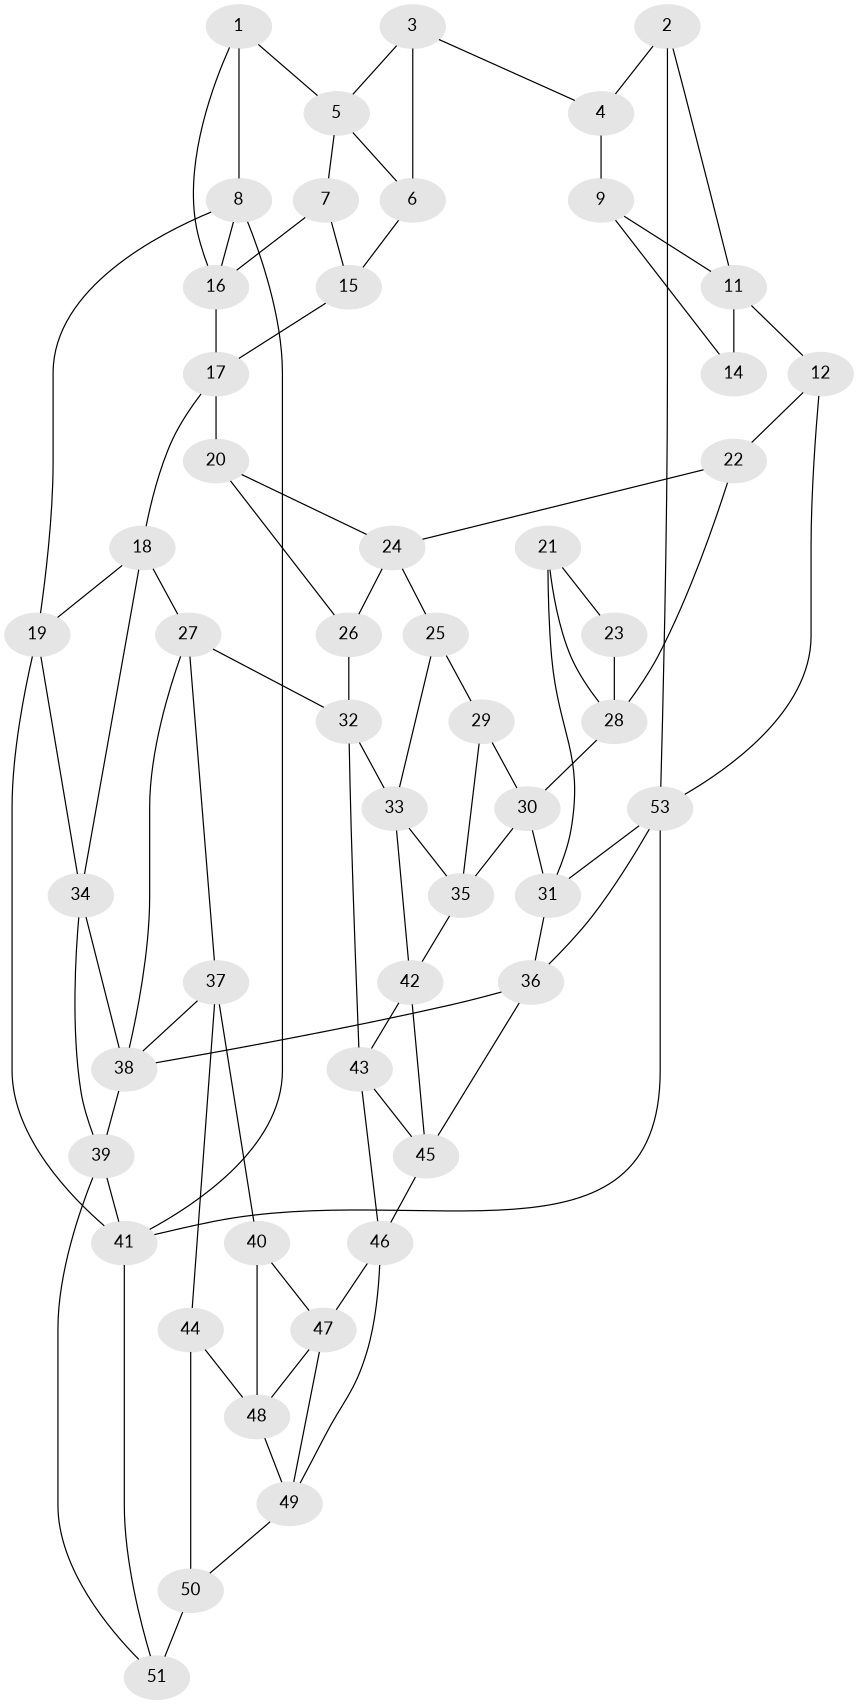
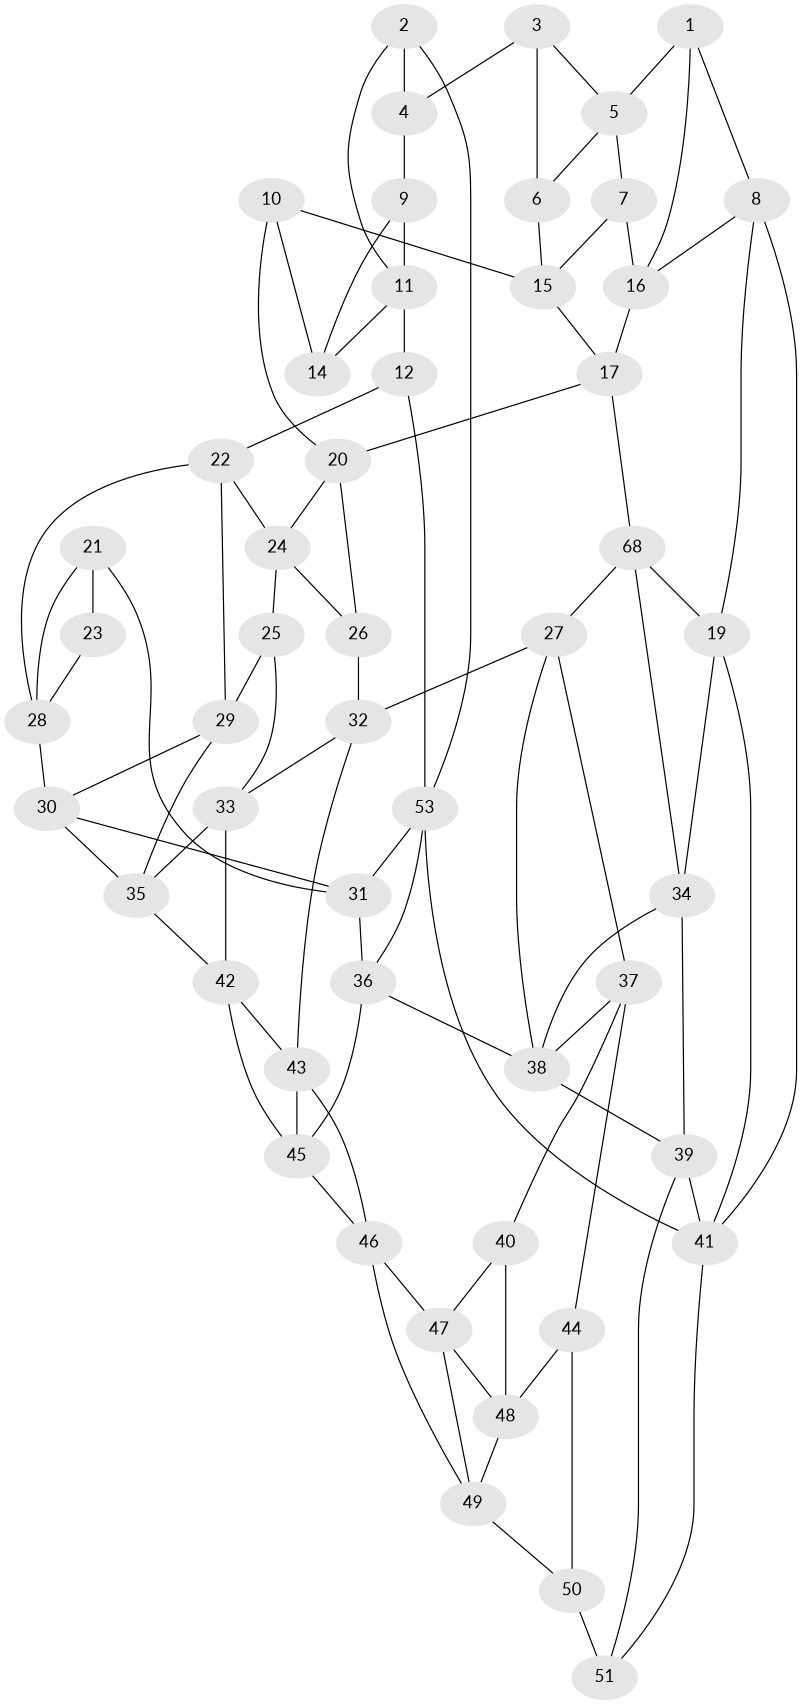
none -> (272, 200)
(142, 548) -> (632, 548)
none -> (223, 591)
